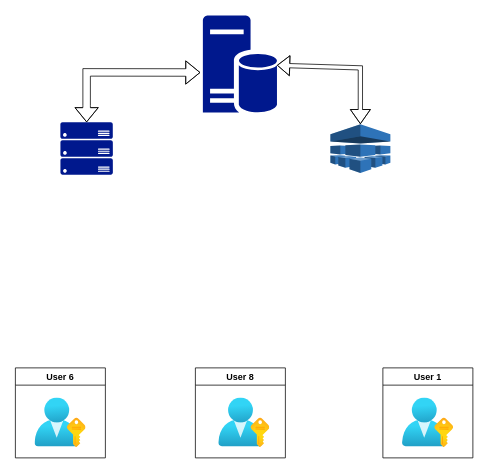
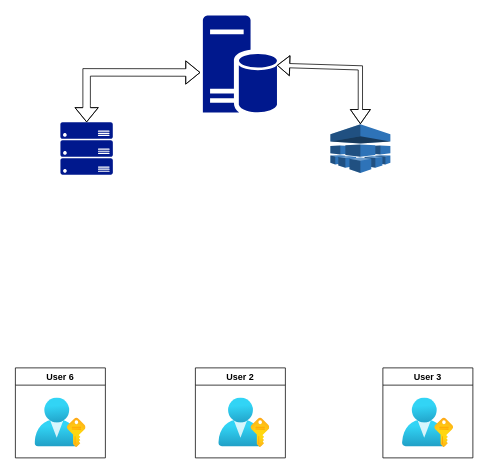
(240, 377) -> (240, 377)
(428, 377) -> (428, 377)
